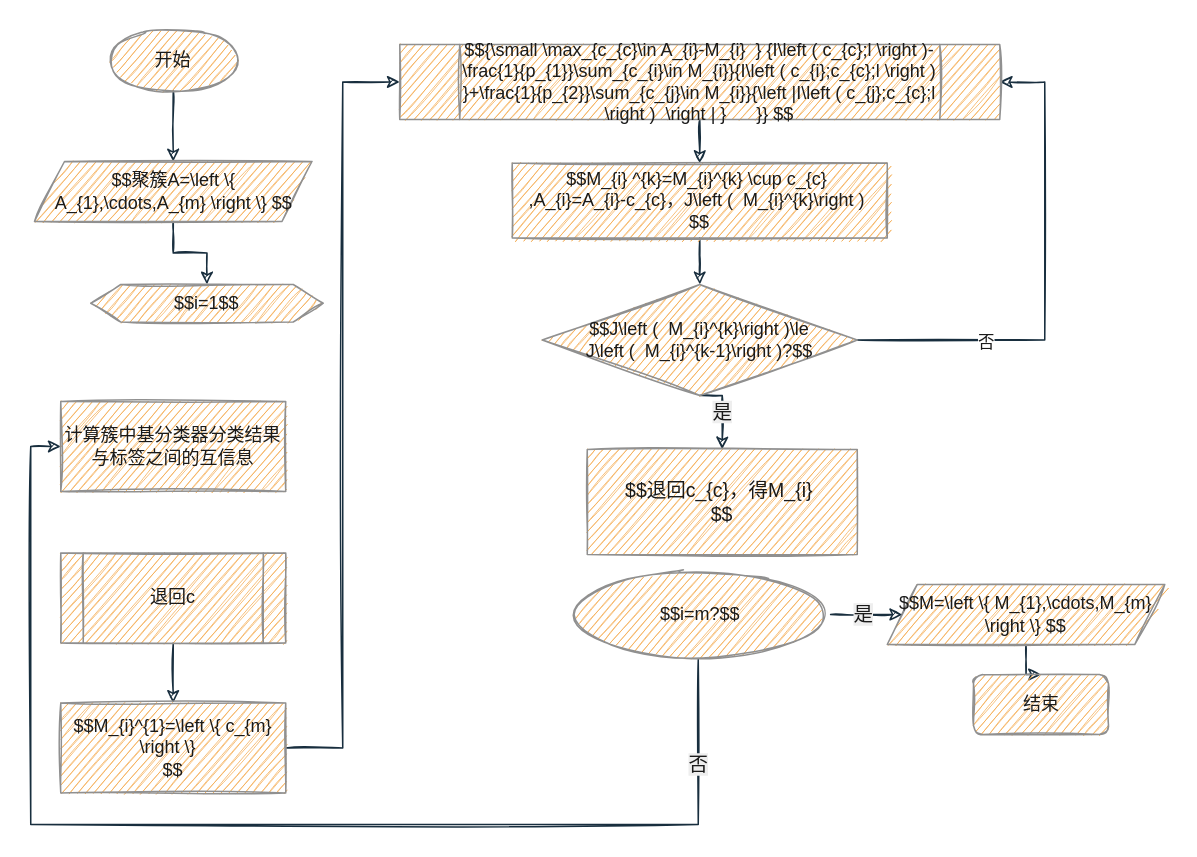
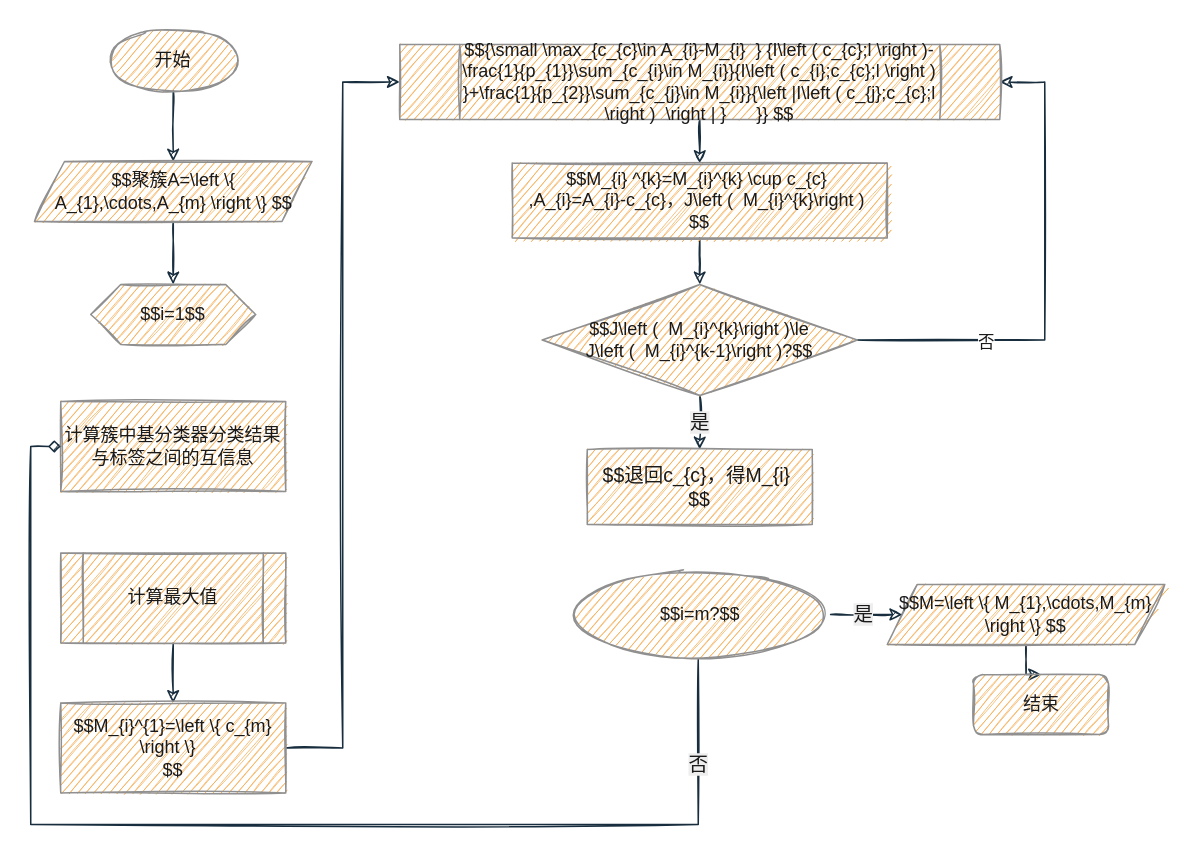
(207, 303) -> (173, 314)
(49, 446) -> (48, 446)
(722, 502) -> (700, 487)
(173, 598) -> (173, 598)
